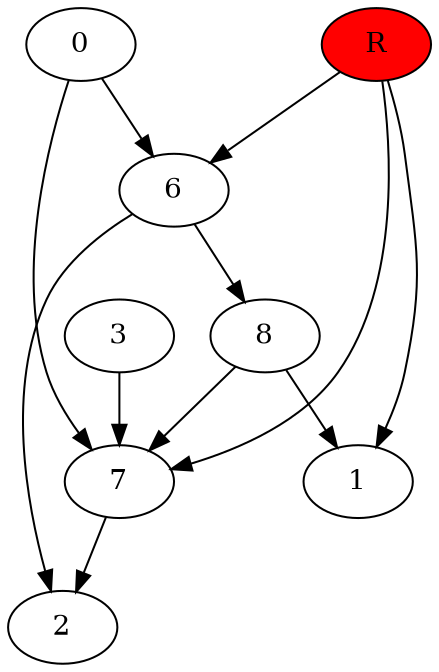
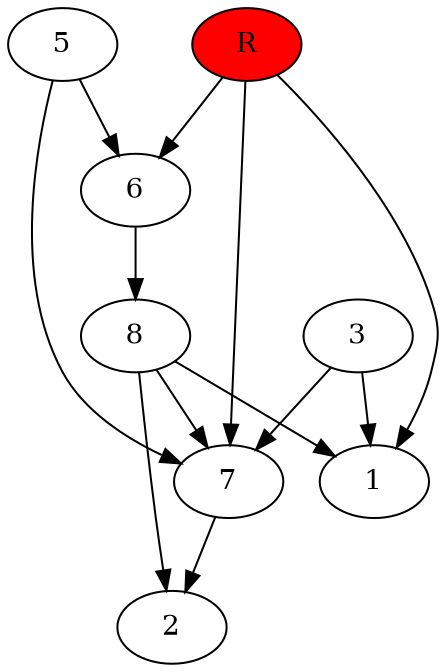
(81, 45) -> (63, 45)
(26, 374) -> (150, 472)
none -> (365, 399)
